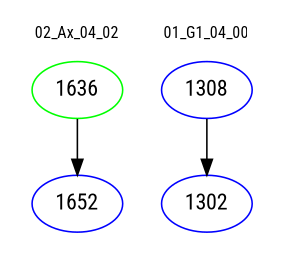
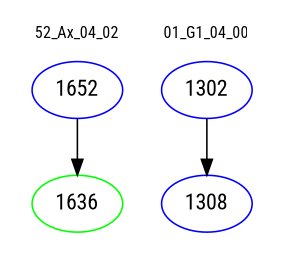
(77, 34) -> (77, 34)
(77, 139) -> (77, 139)
(207, 139) -> (207, 139)
